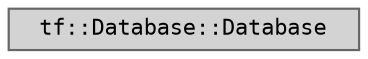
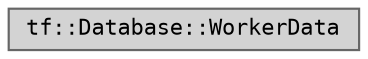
(184, 29) -> (184, 29)
